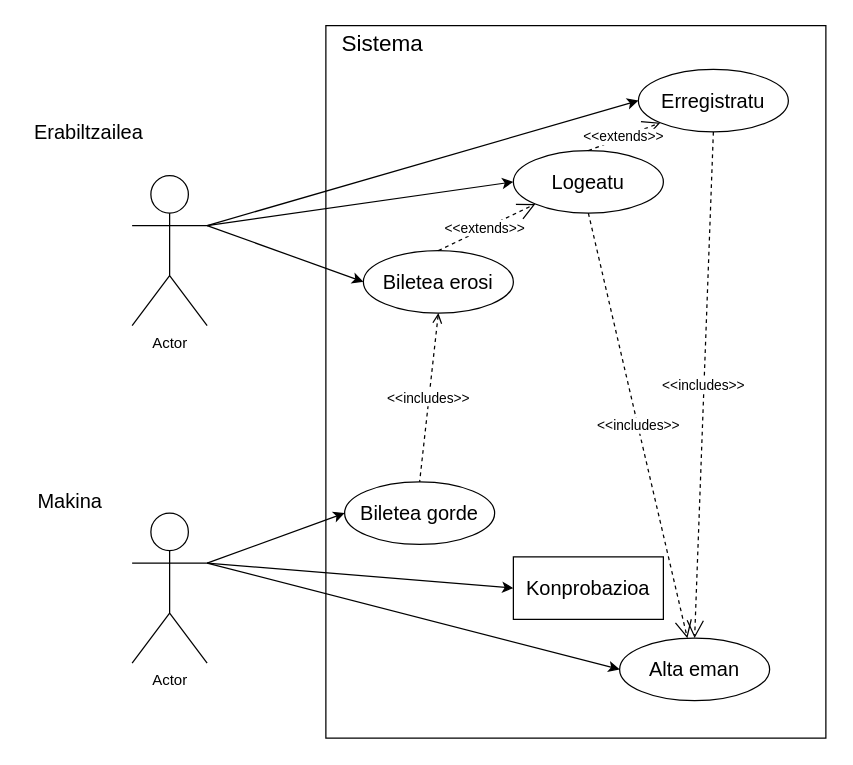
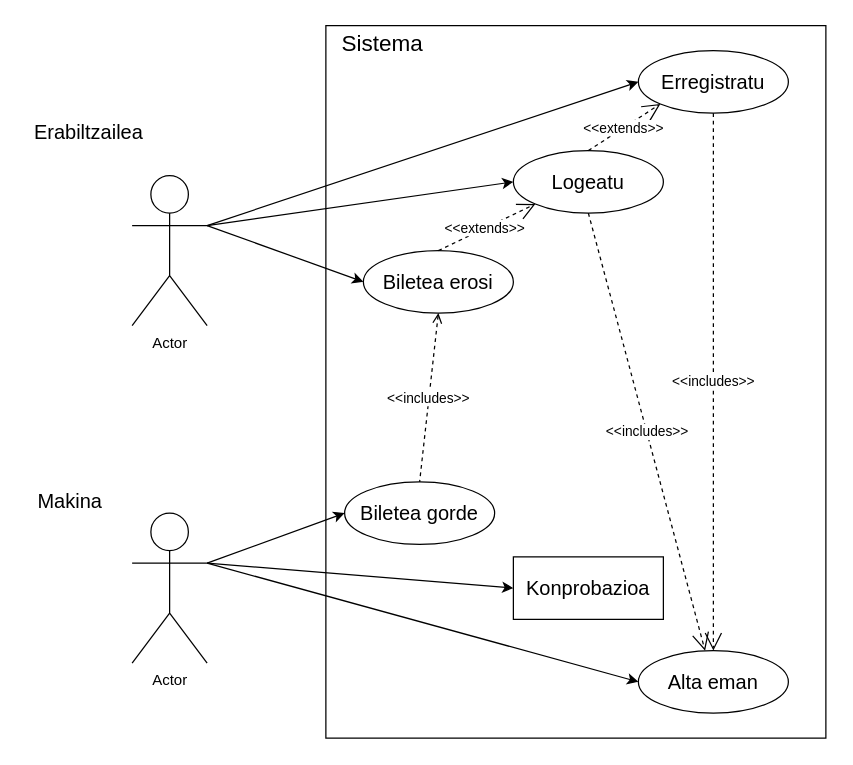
(713, 101) -> (713, 82)
(694, 669) -> (713, 682)
